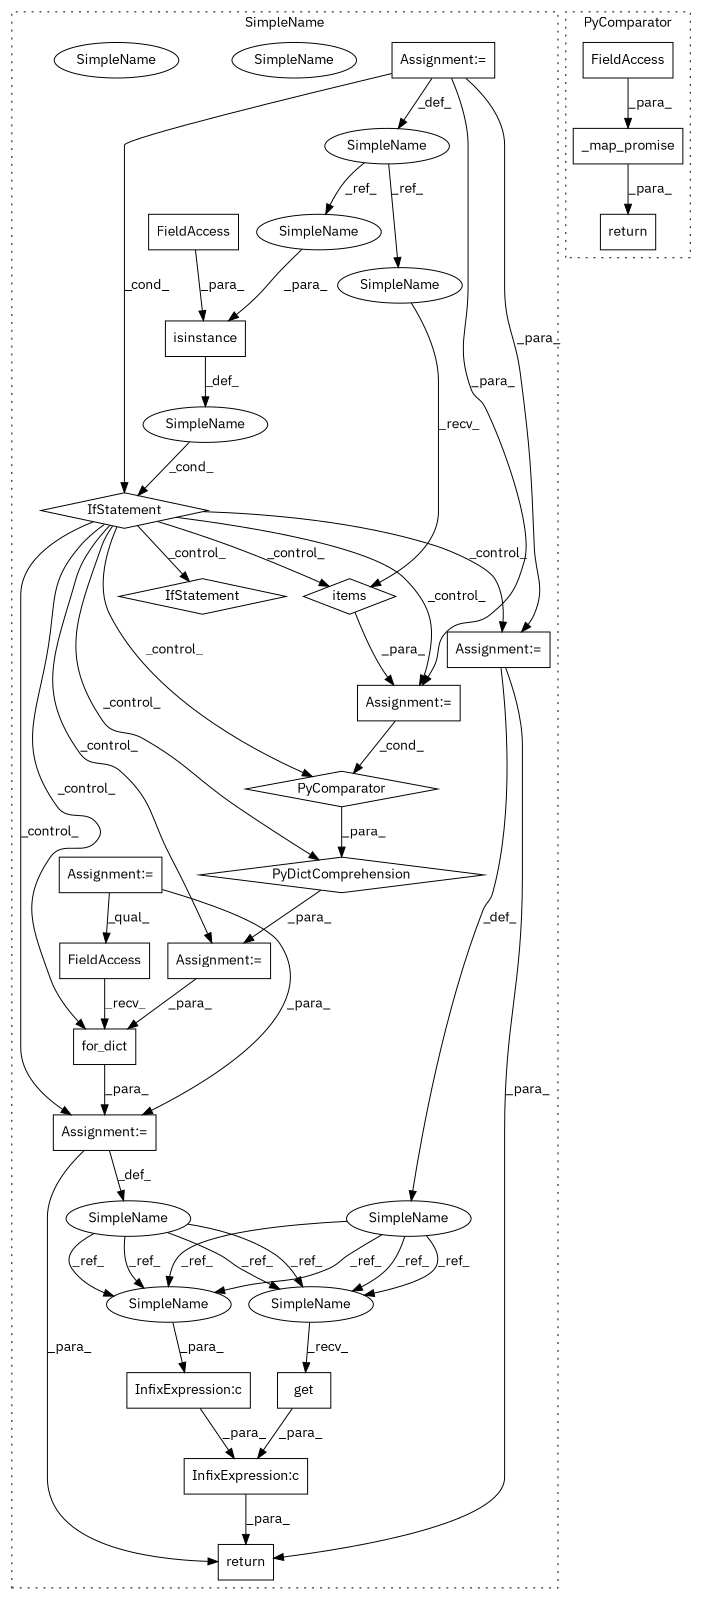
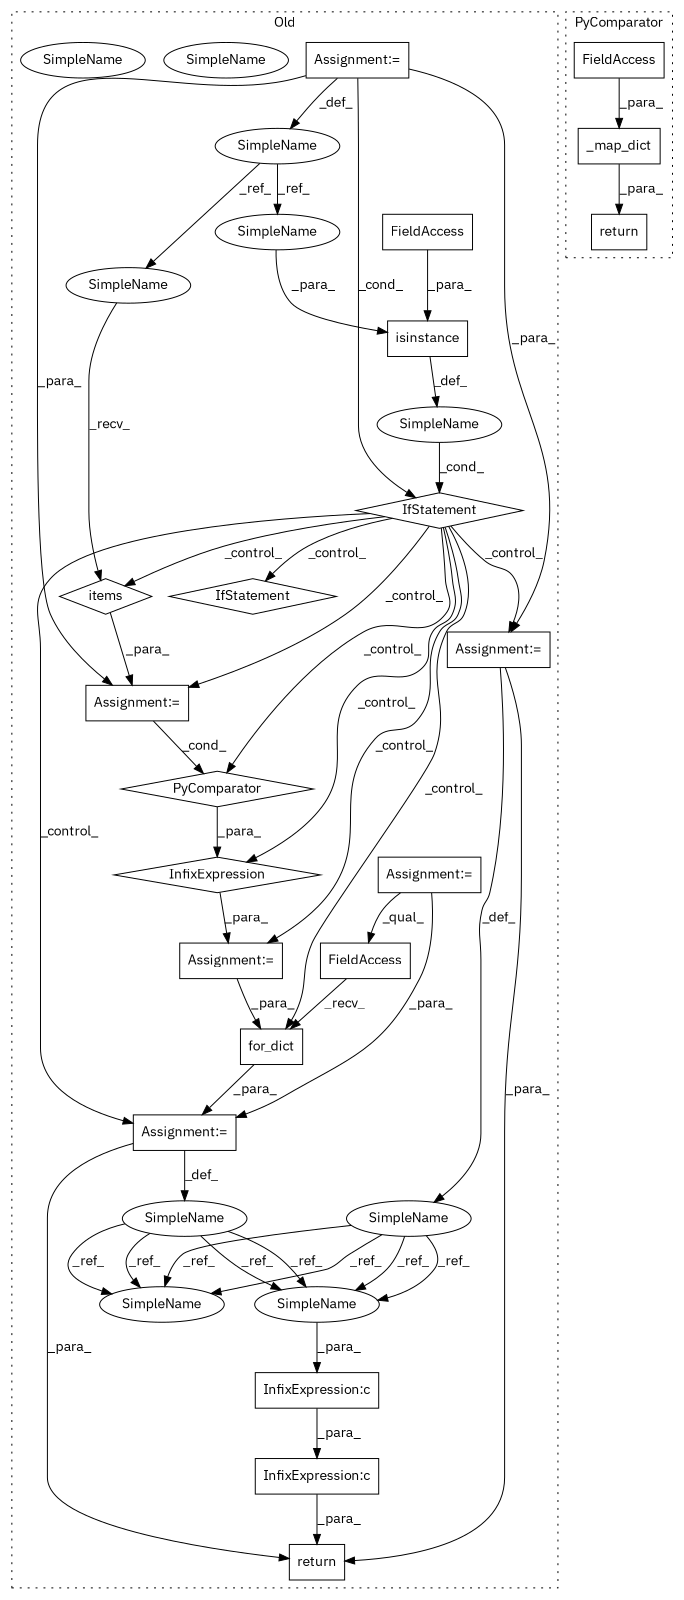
(285, 23) -> (285, 23)
(628, 146) -> (619, 146)
(342, 875) -> (217, 875)
(304, 1390) -> none
